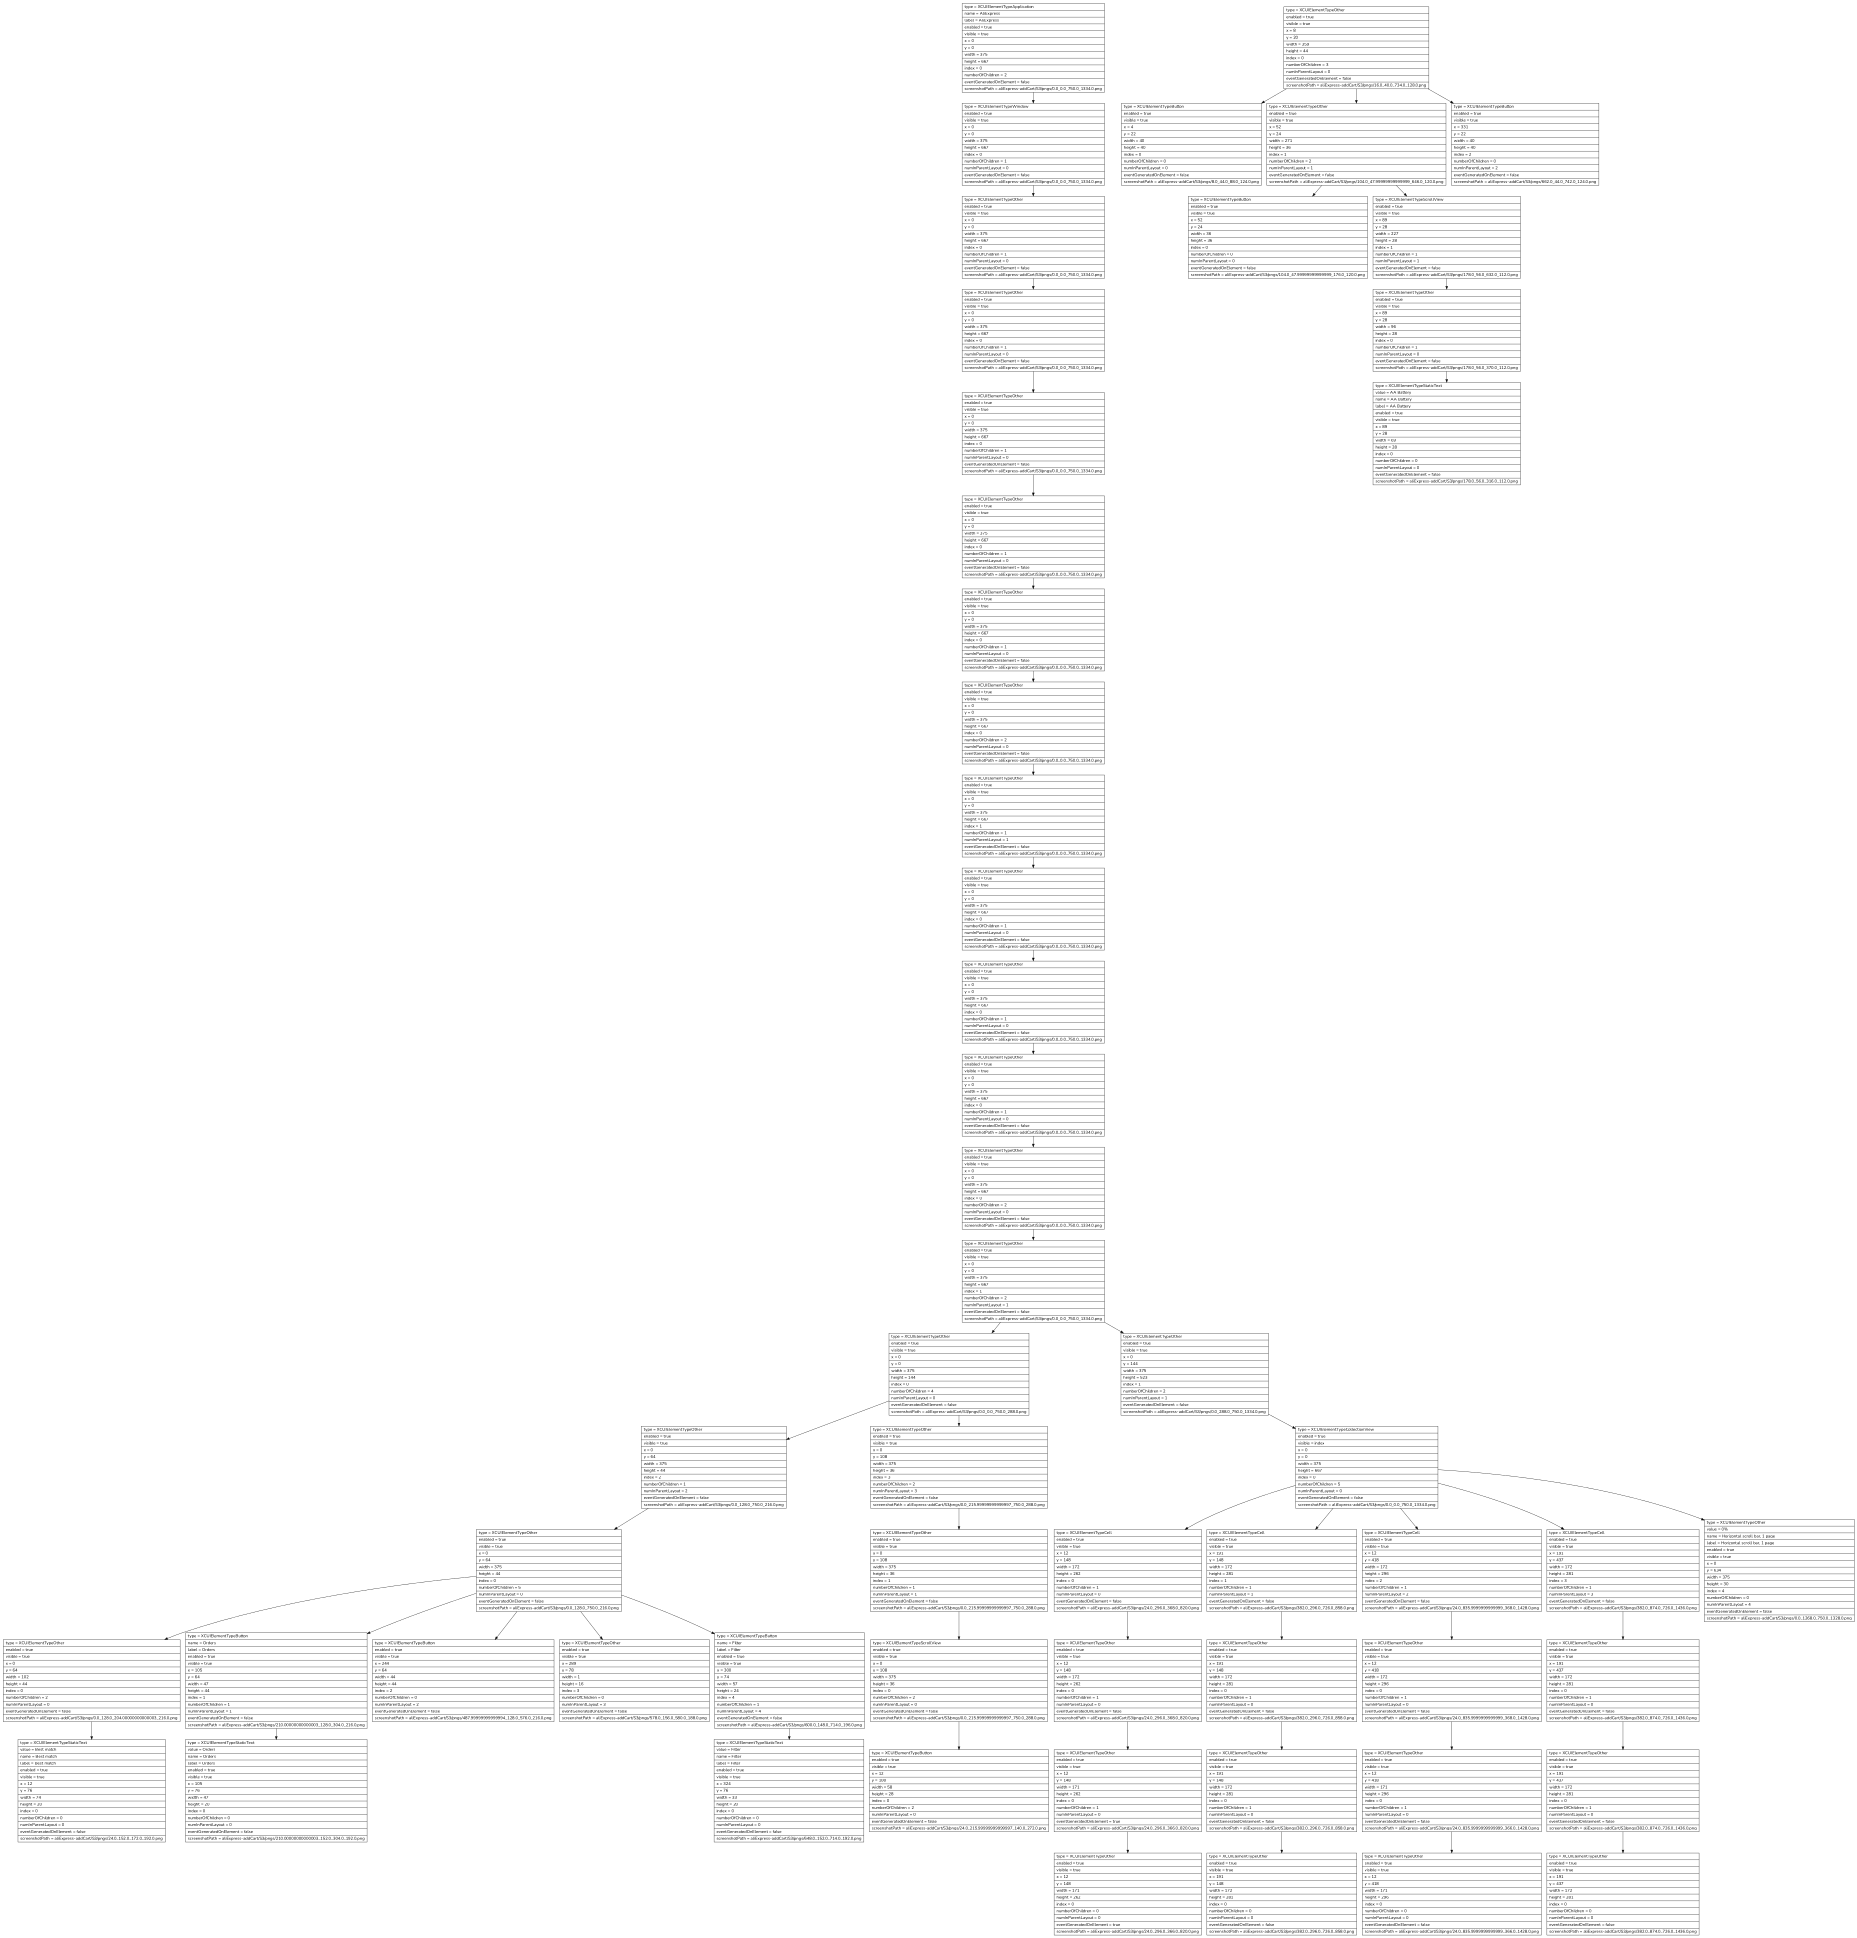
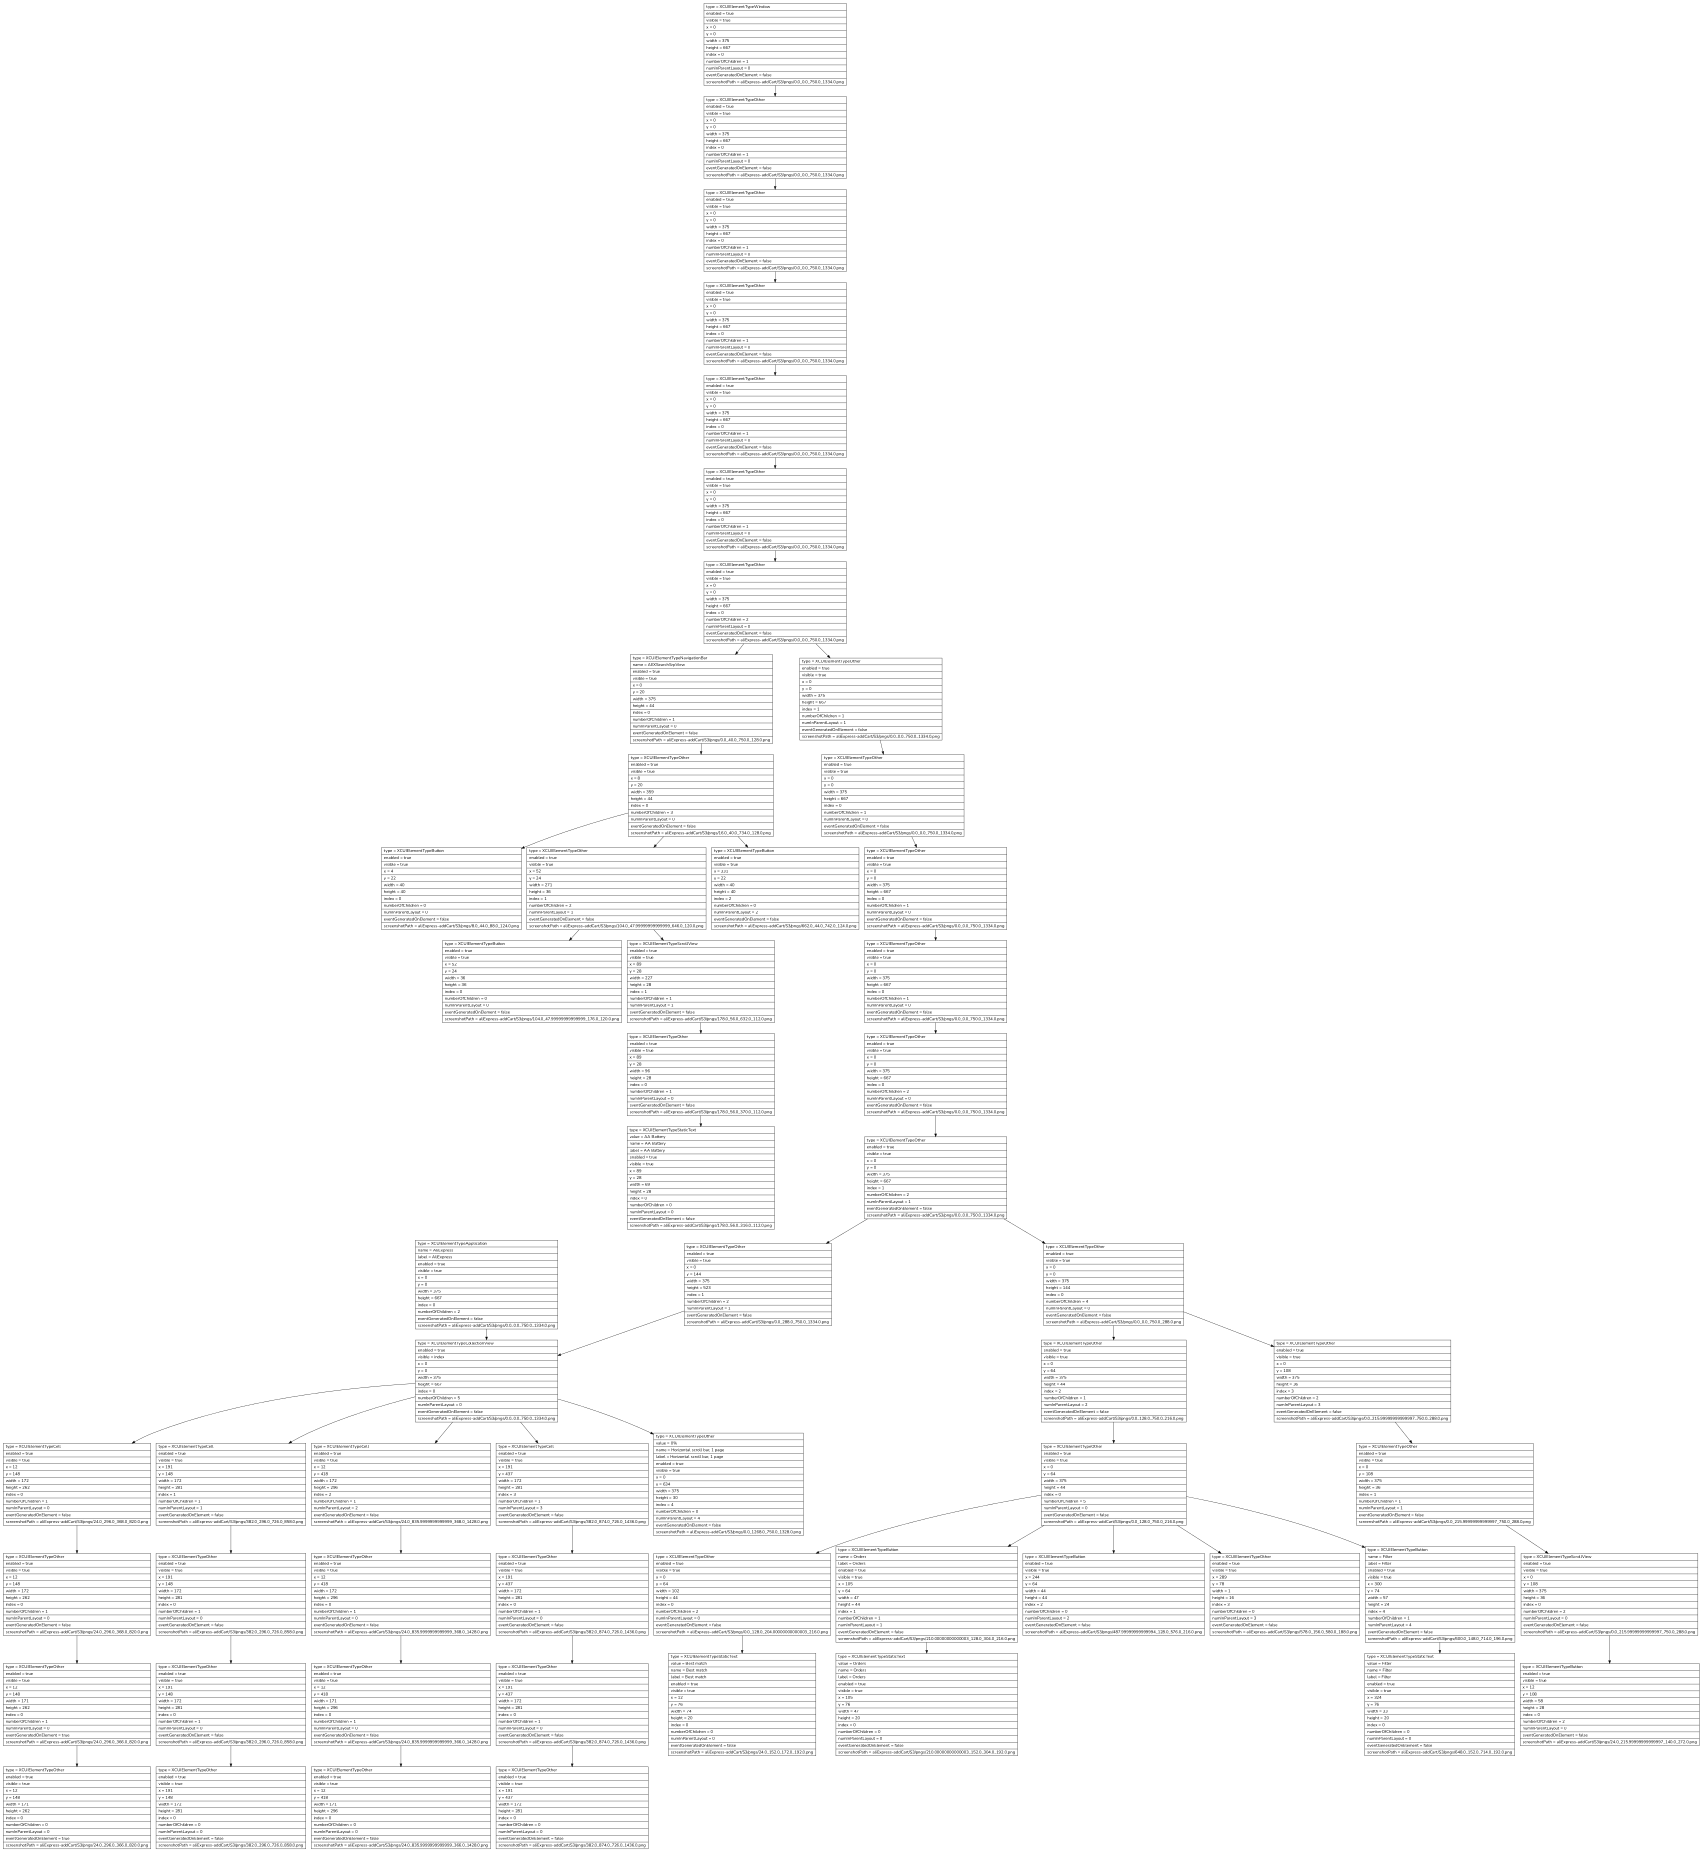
(1033, 96) -> (487, 1333)
none -> (701, 699)
